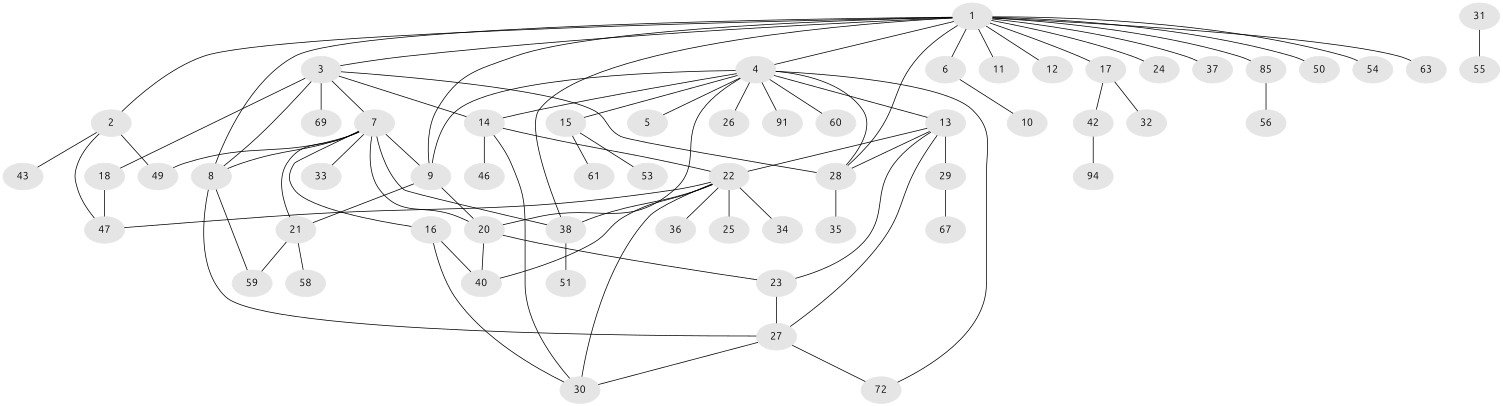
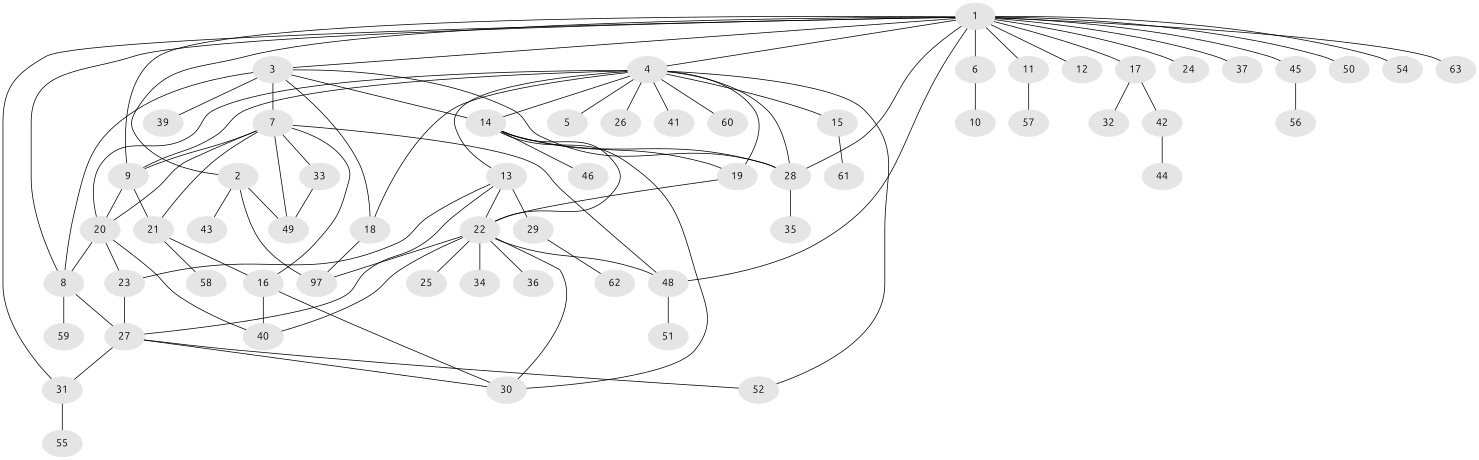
none -> (196, 40)
(1266, 70) -> (1296, 70)
none -> (439, 119)
(321, 123) -> (163, 123)
(782, 123) -> (674, 123)
none -> (1029, 123)
(891, 150) -> (659, 149)
(277, 154) -> (82, 257)
(647, 177) -> none
none -> (737, 177)
(1093, 177) -> (1162, 177)
none -> (304, 203)
(105, 230) -> (317, 283)
(566, 230) -> (668, 283)
(946, 230) -> (615, 283)
(274, 257) -> (208, 257)
none -> (93, 363)
(881, 390) -> (759, 390)
